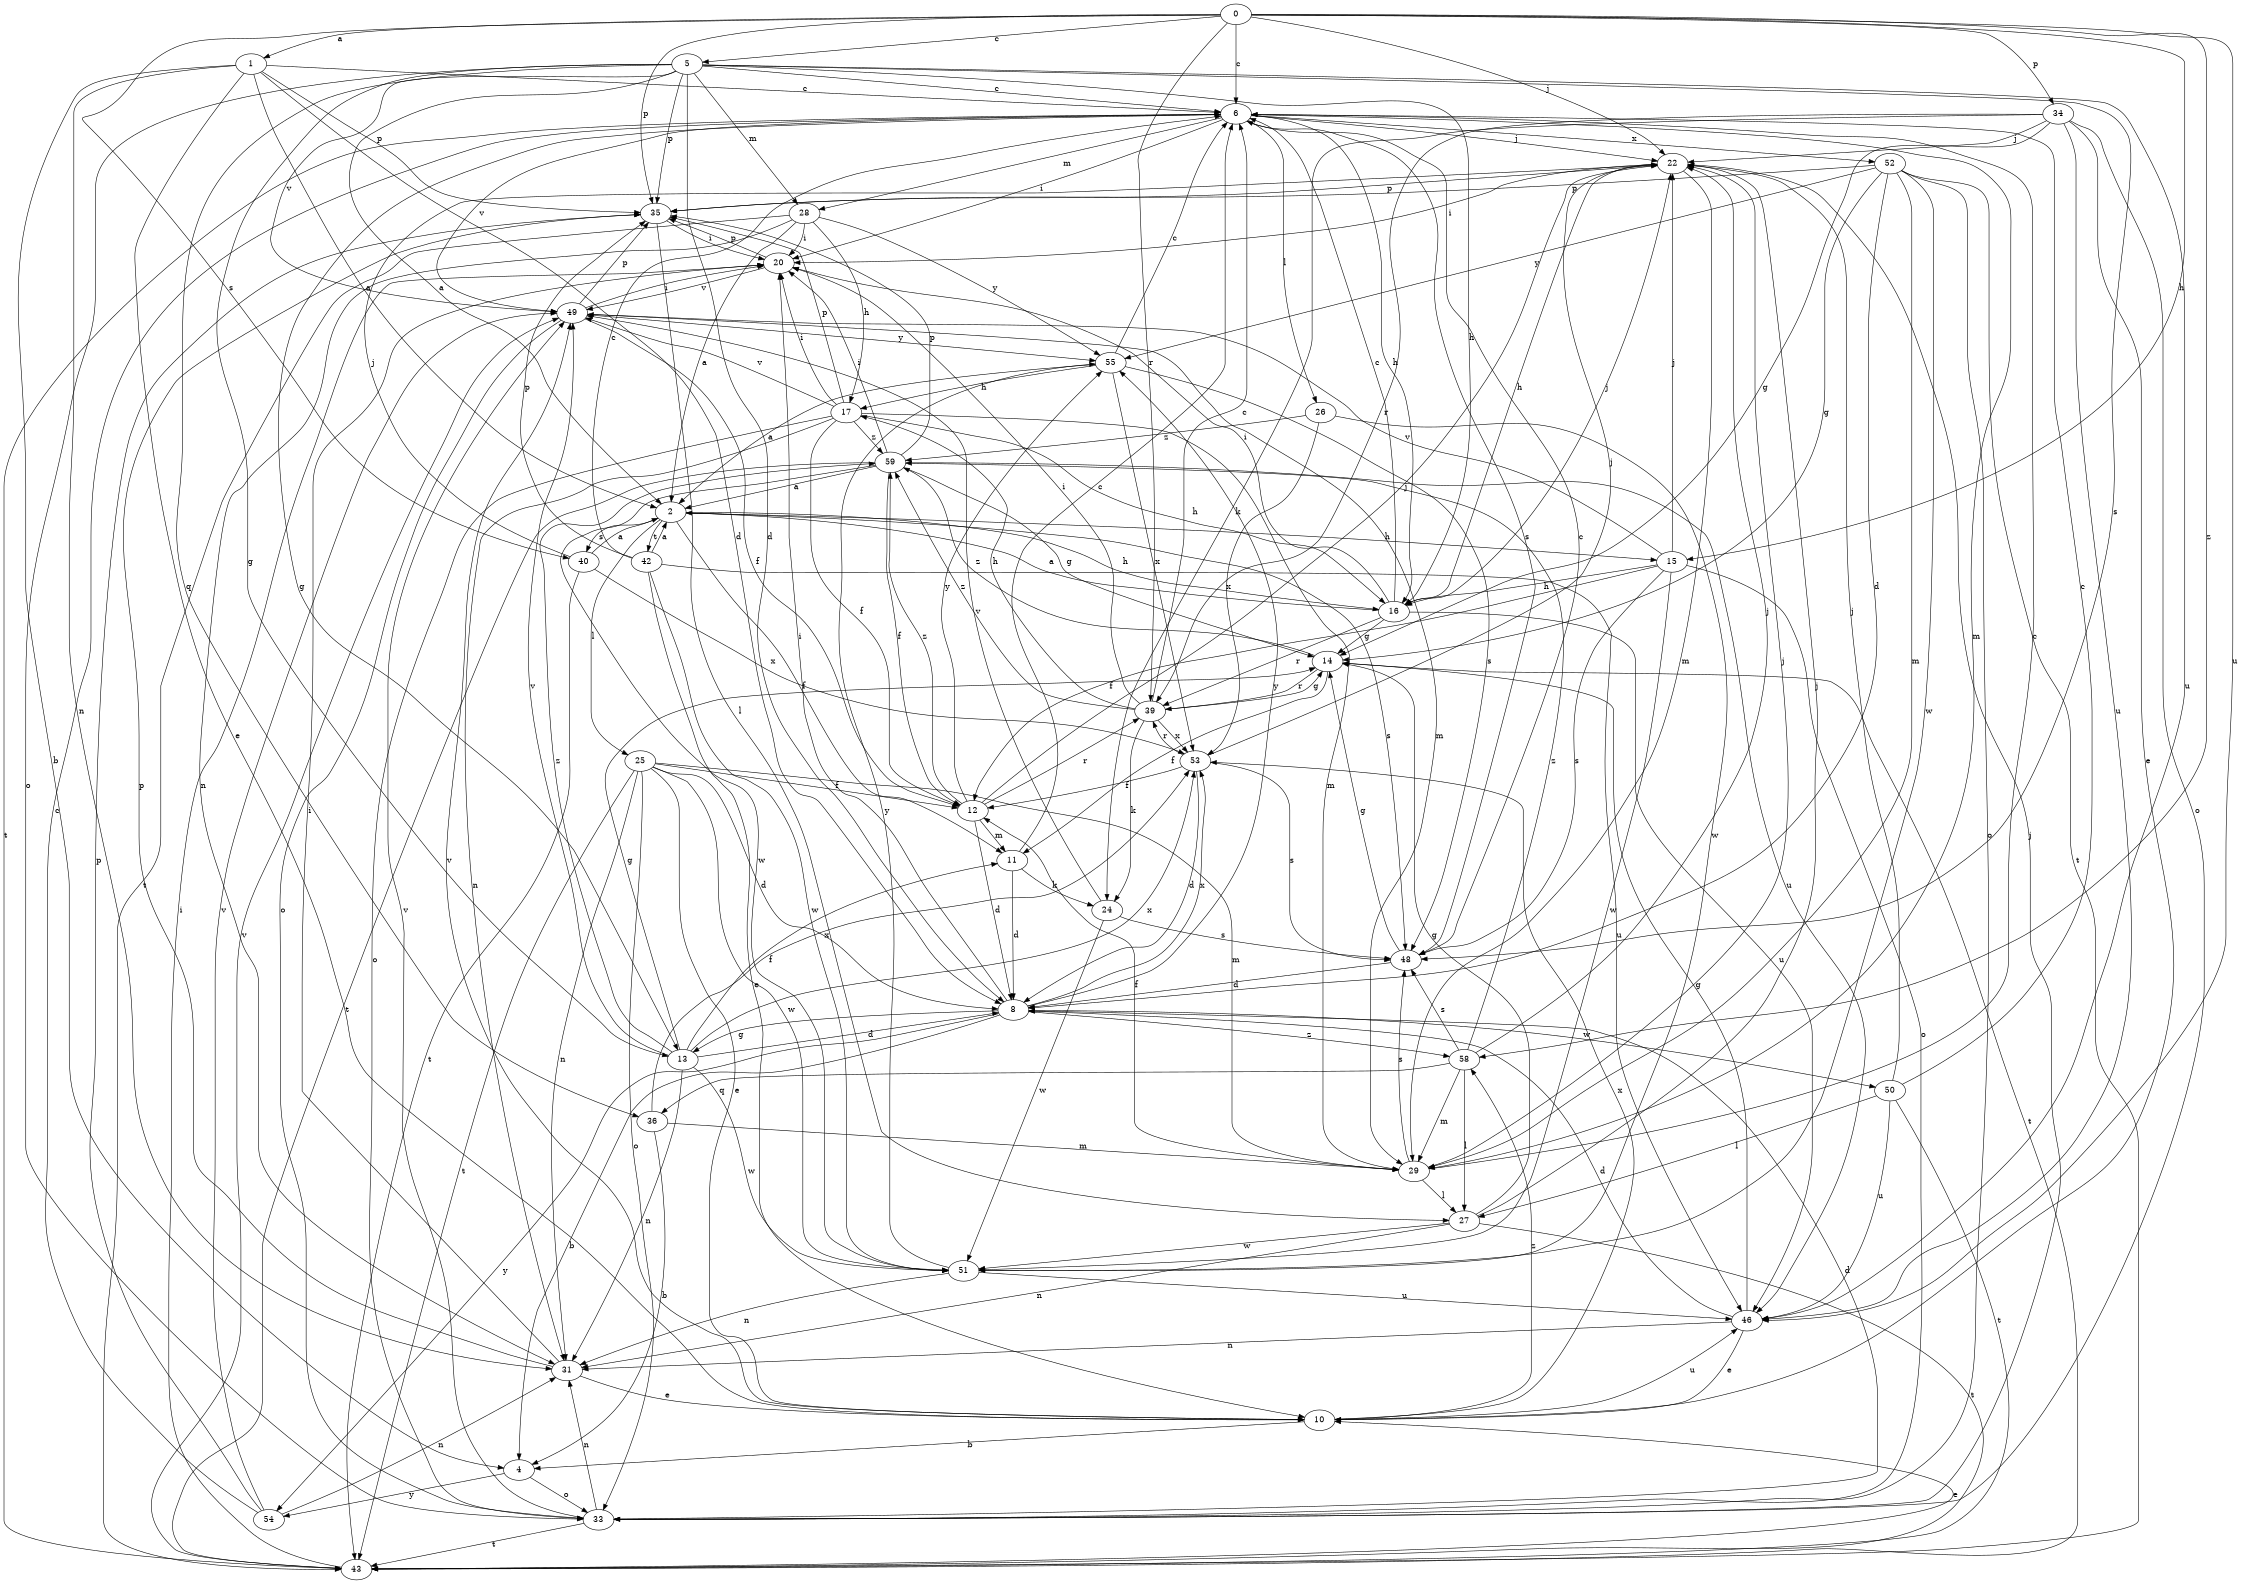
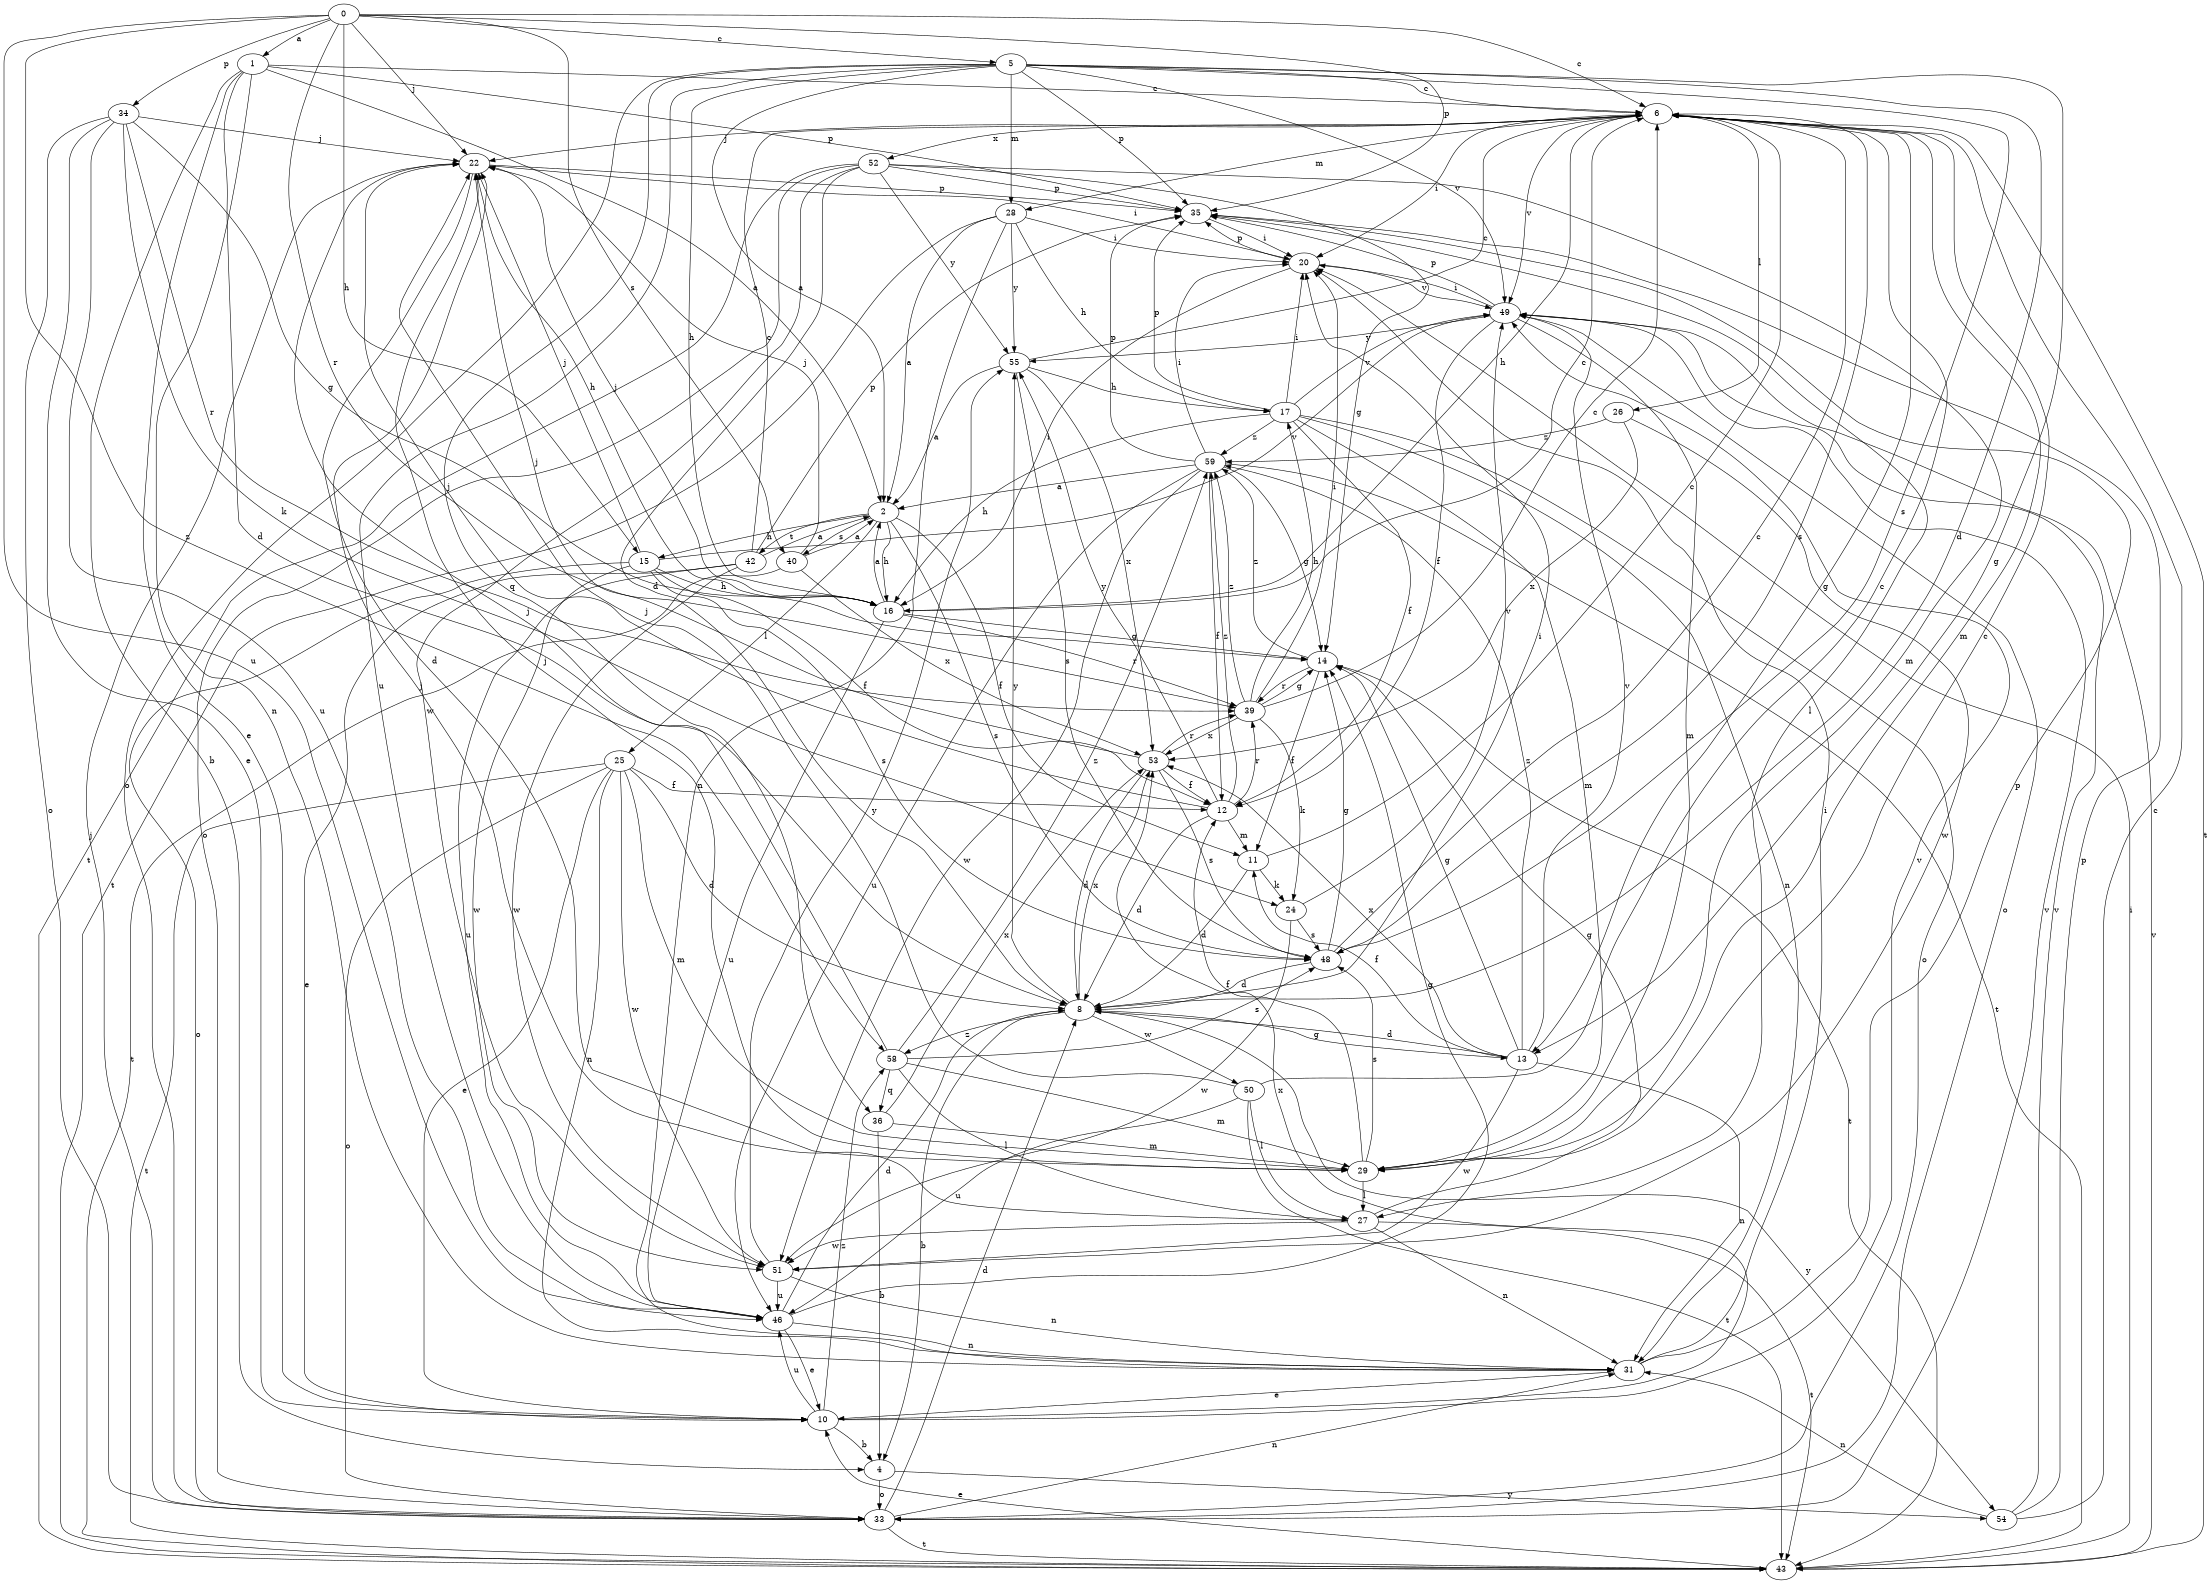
(1174, 389) -> (1065, 401)
(1686, 661) -> (435, 661)
